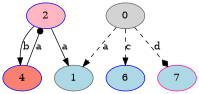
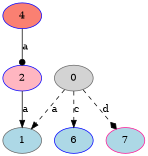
(23, 40) -> none
